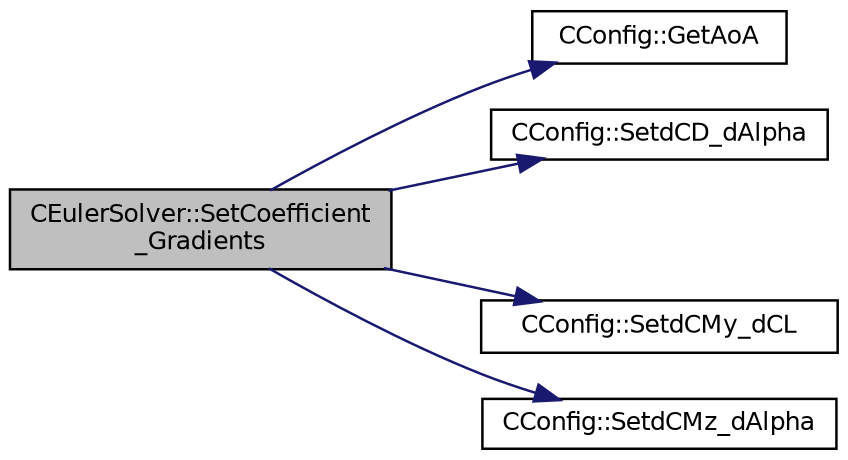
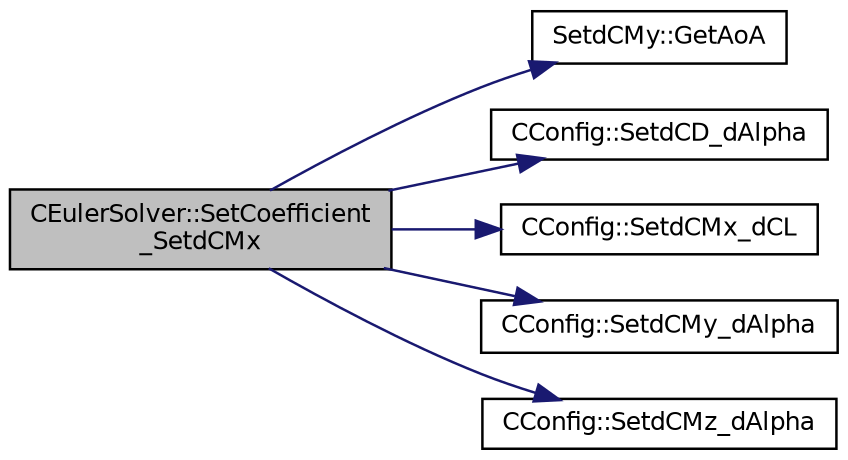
(659, 37) -> (659, 37)
(201, 229) -> (201, 229)
none -> (659, 229)
(659, 327) -> (659, 327)
